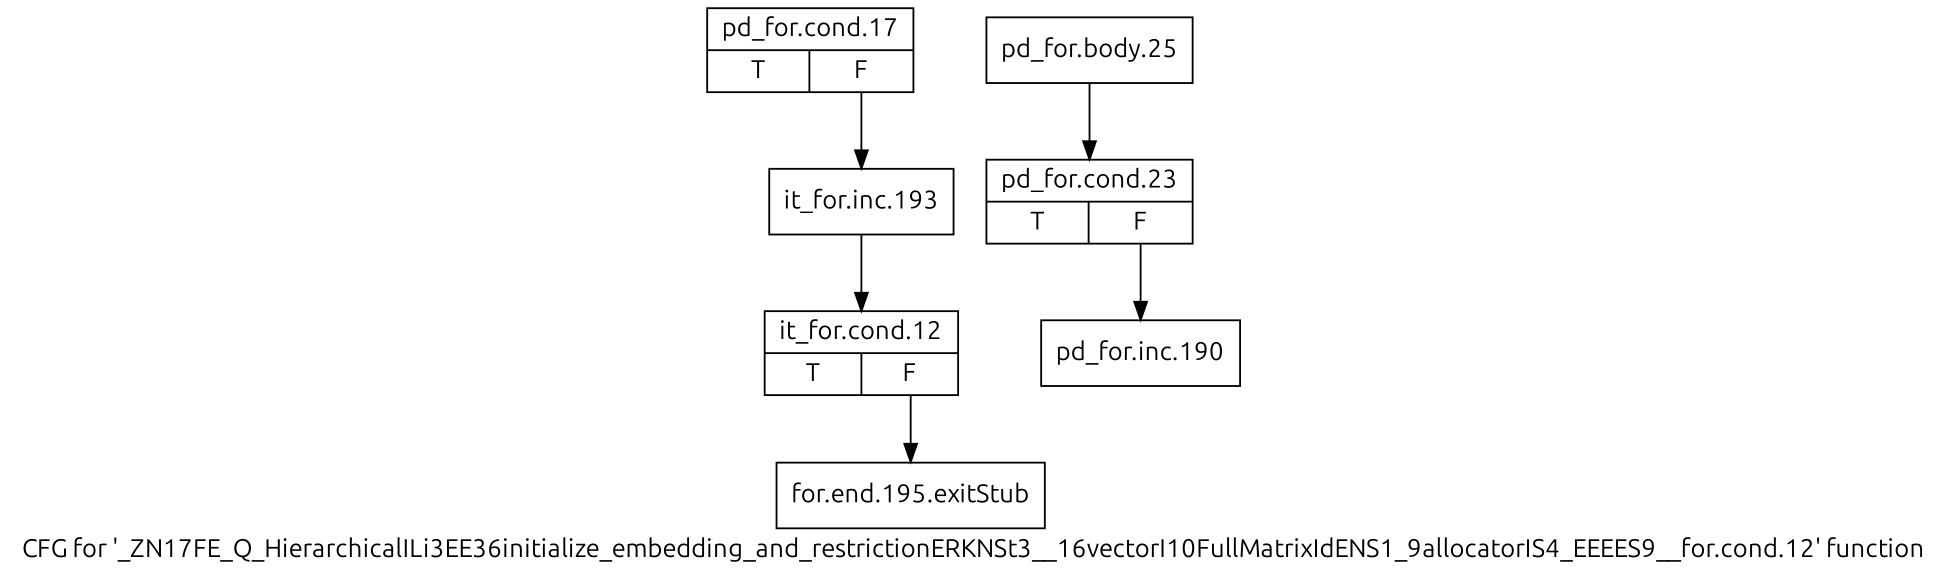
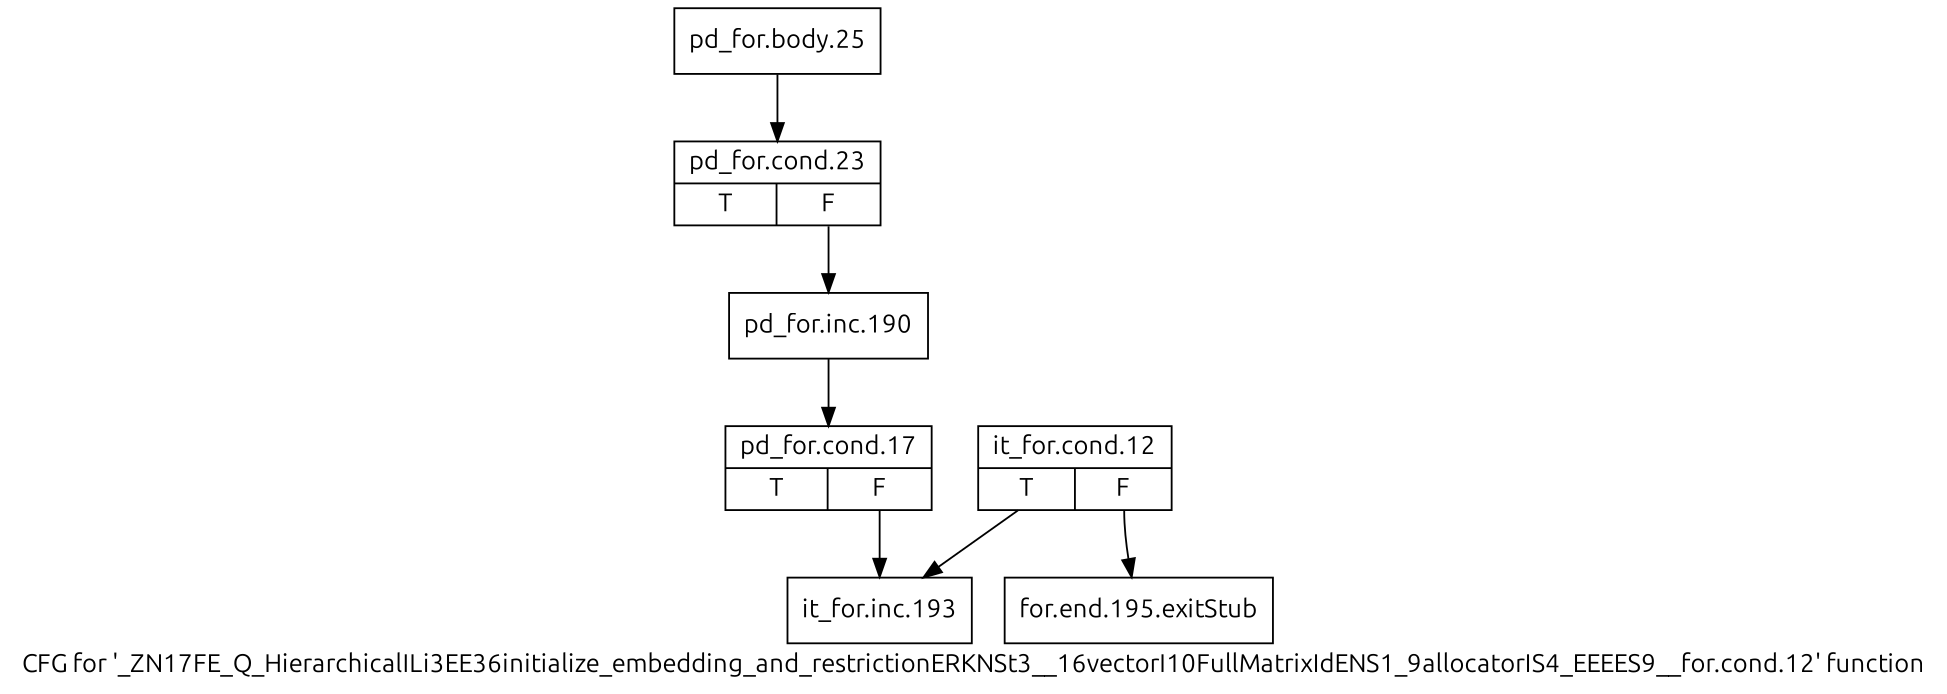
(861, 264) -> (978, 539)
none -> (829, 383)
